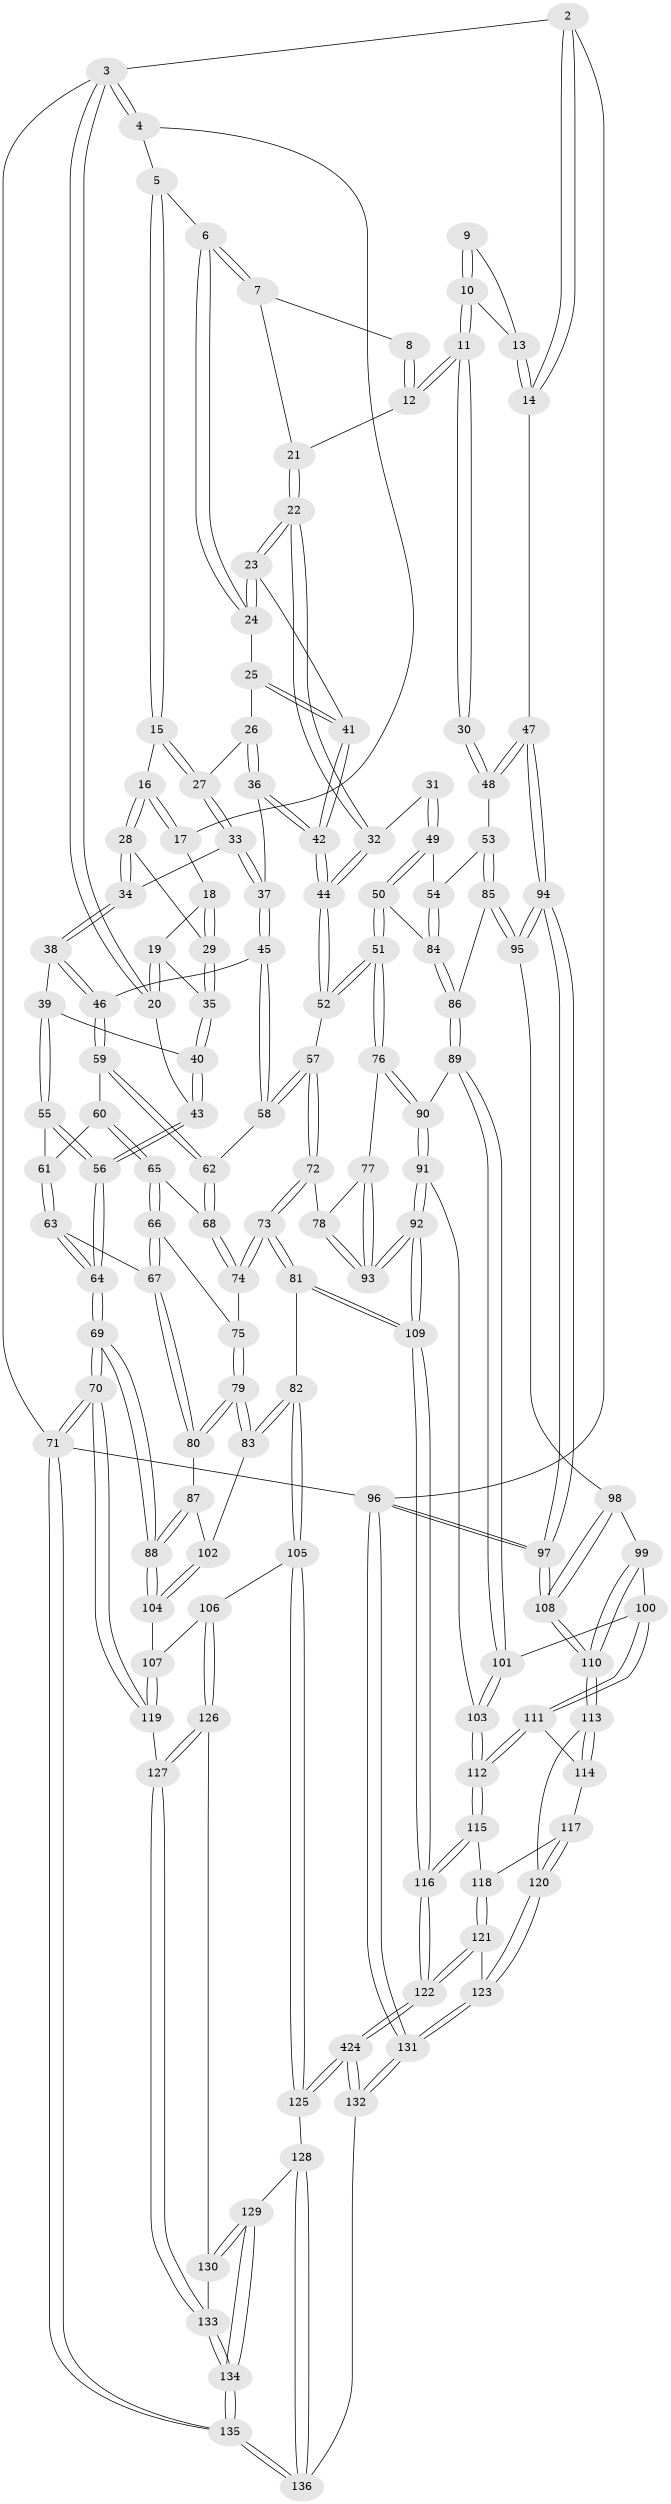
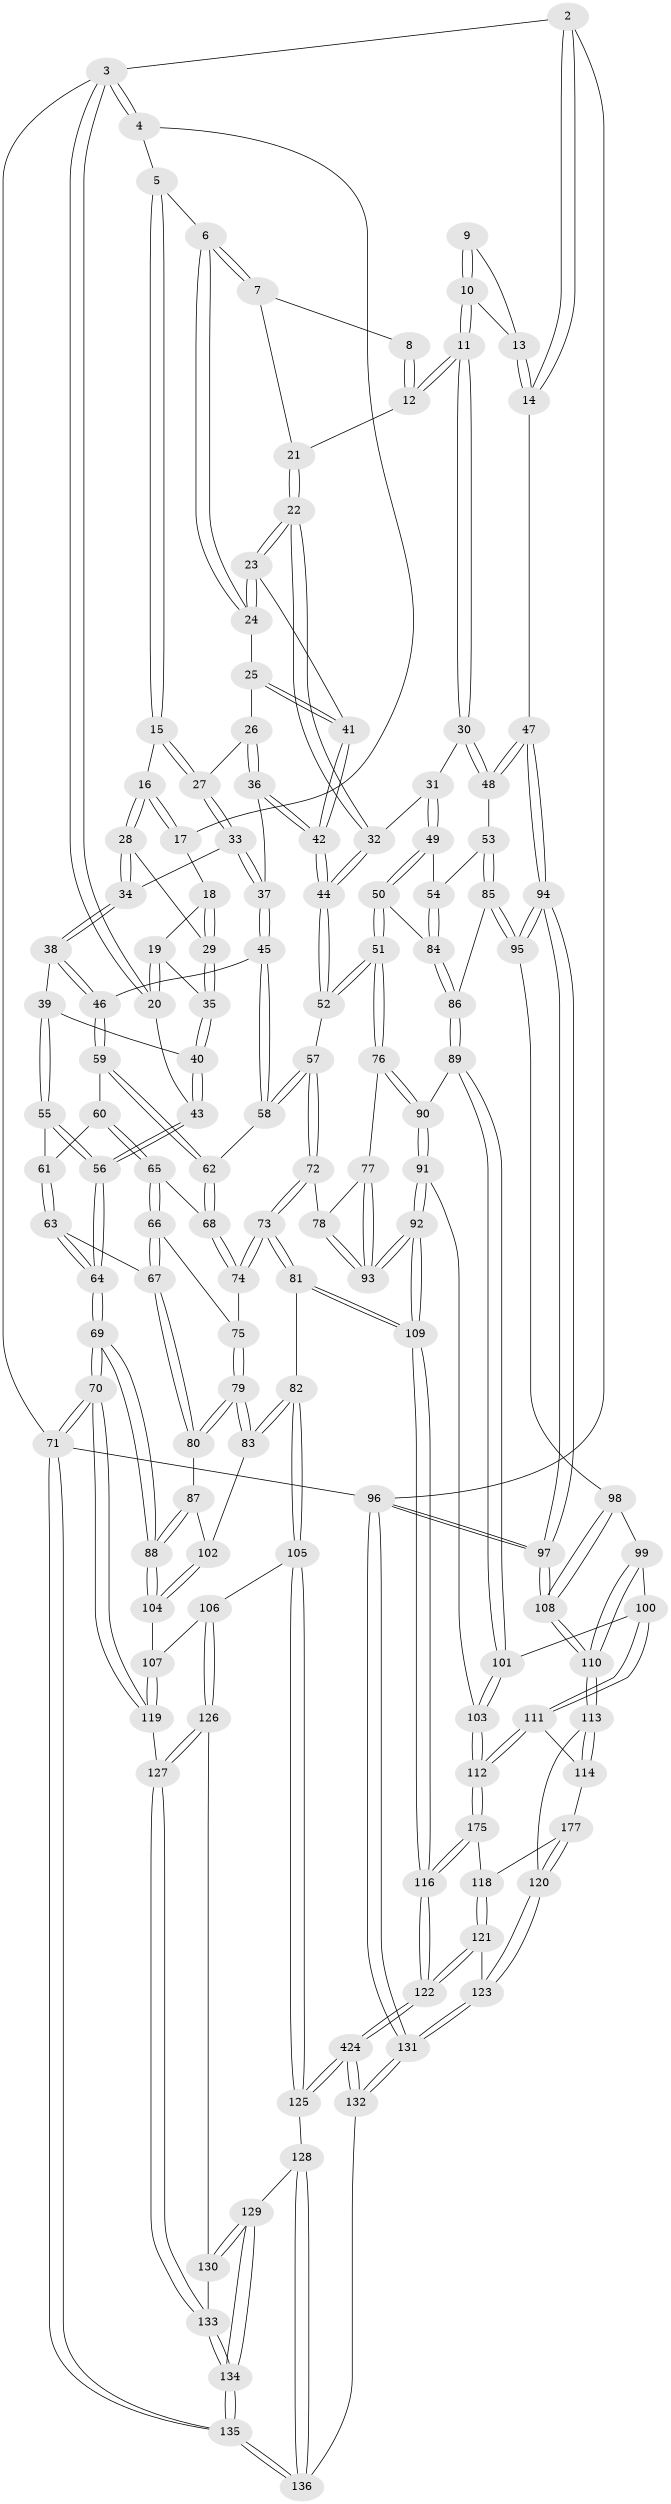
none -> (449, 758)
(477, 1828) -> (477, 1828)
(571, 1828) -> (571, 1828)
